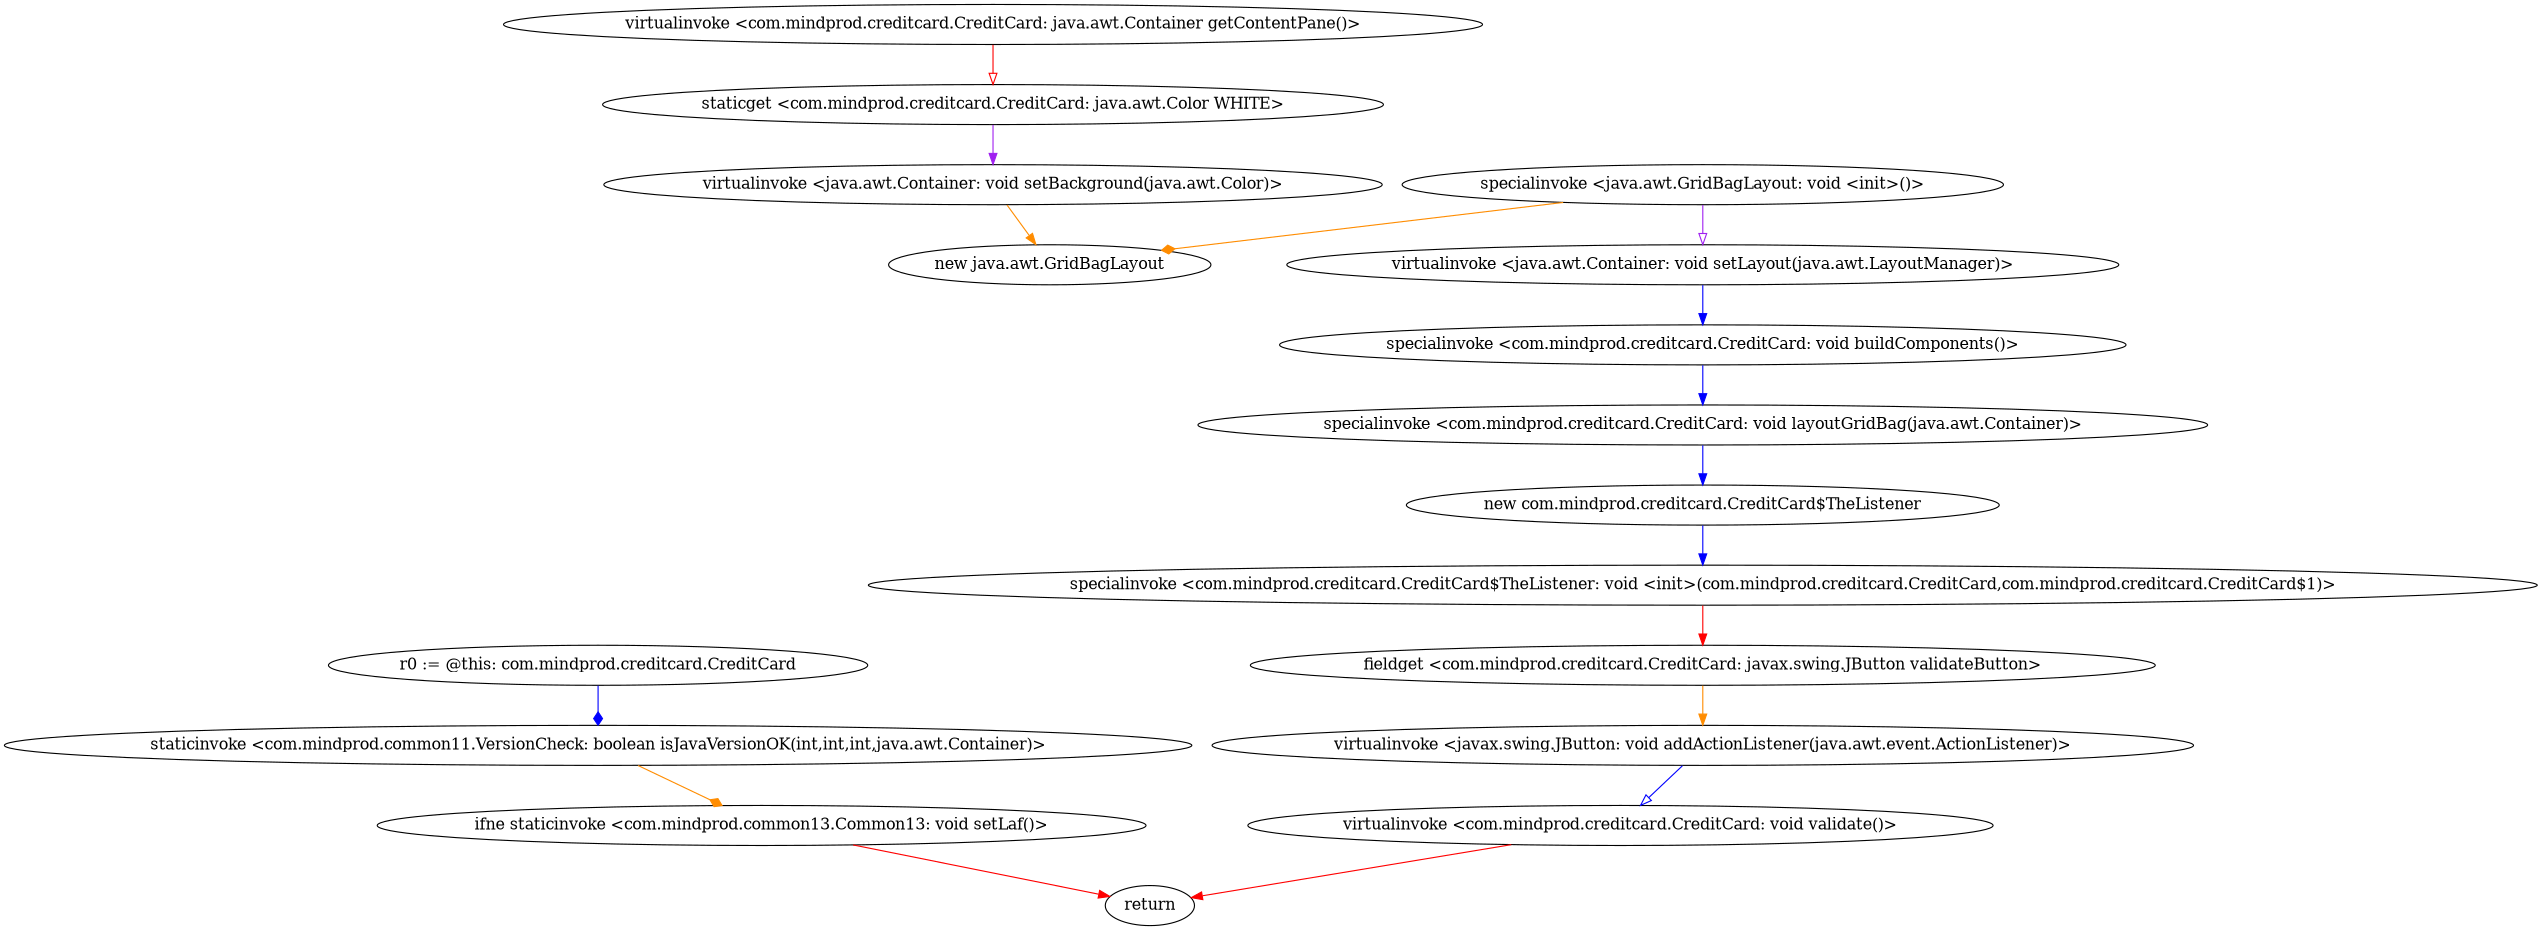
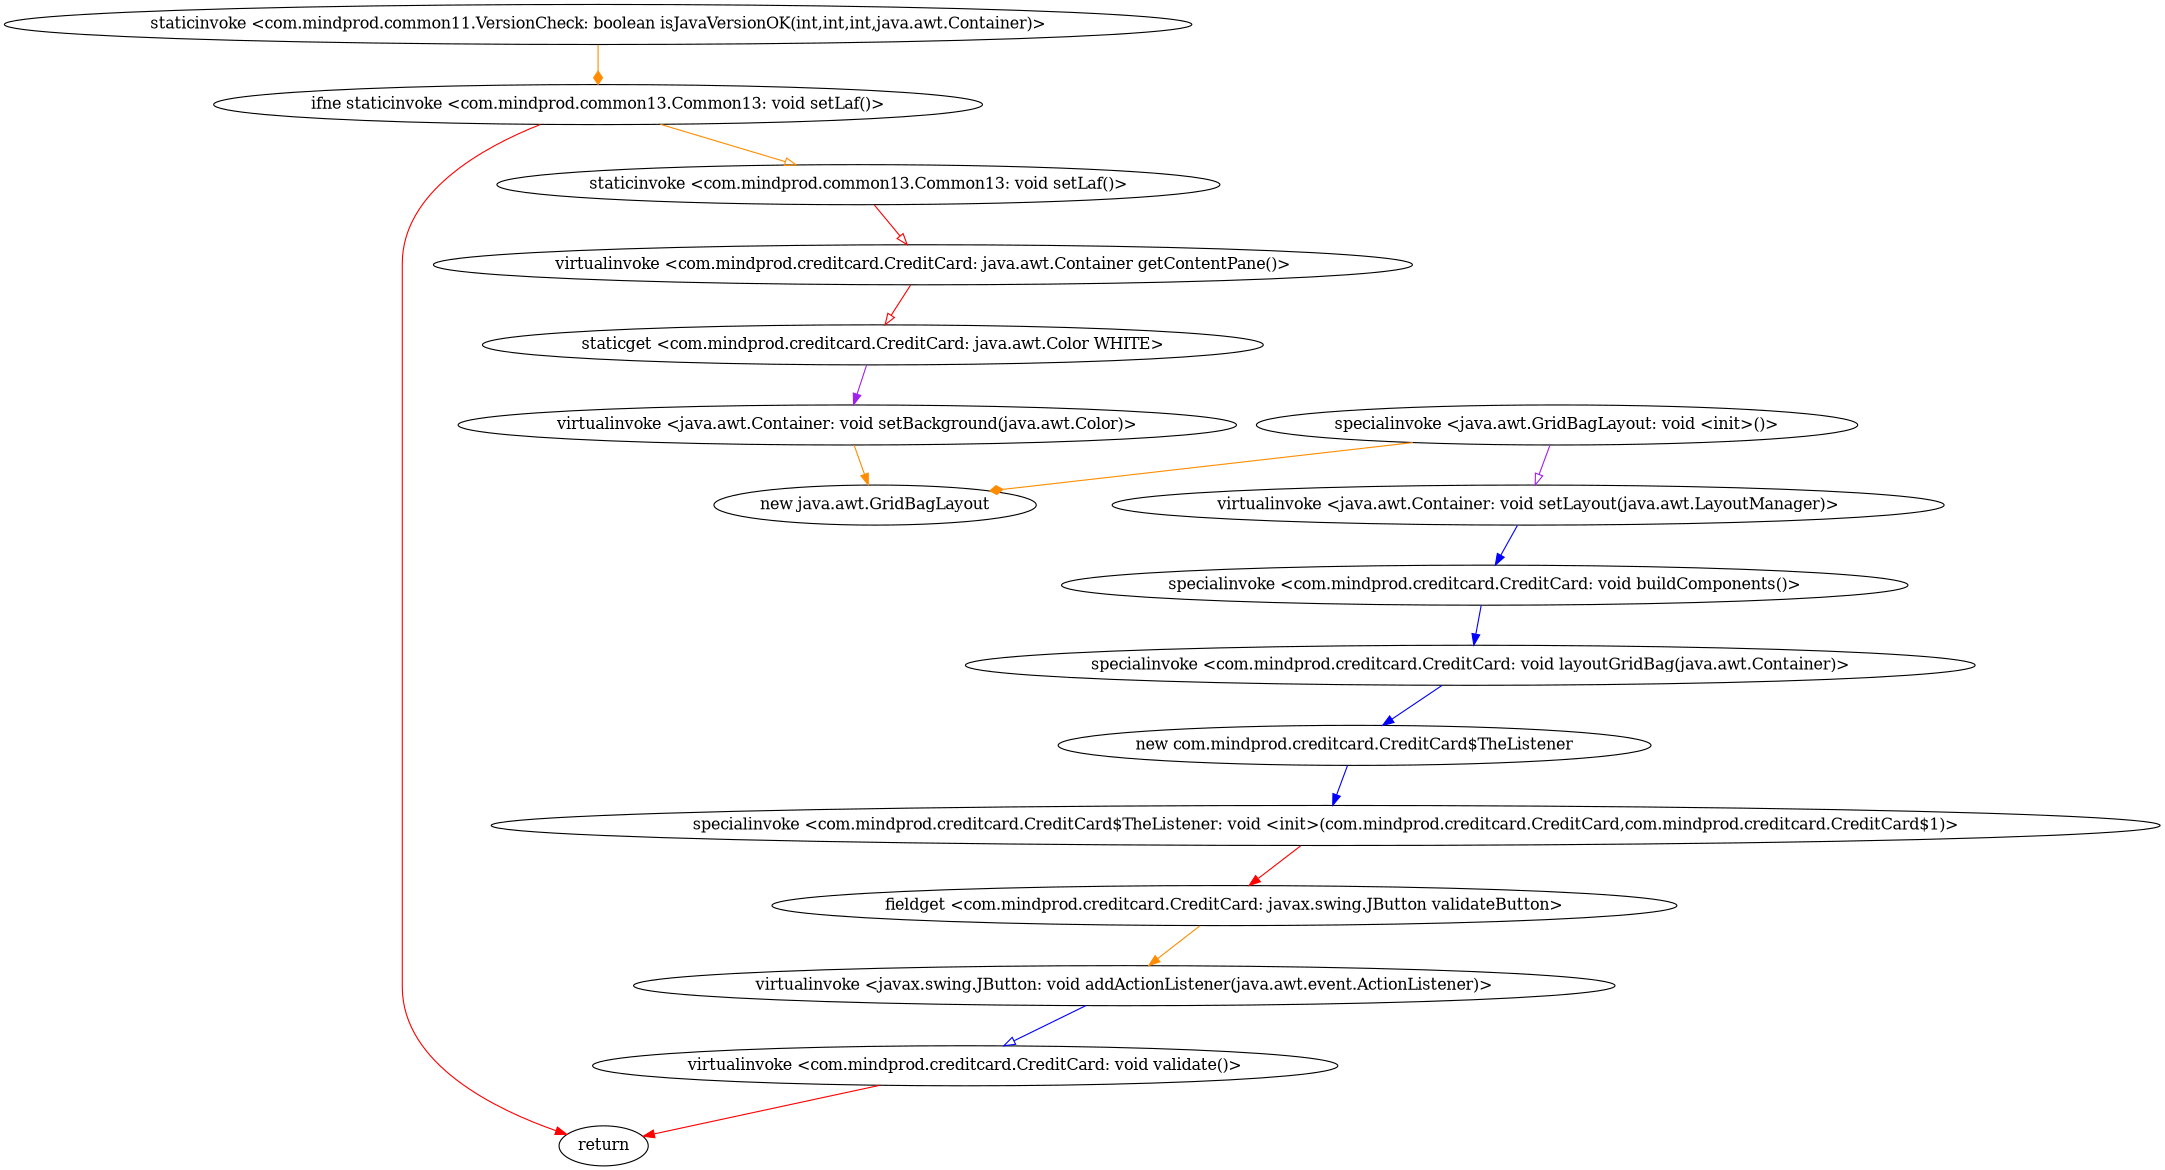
none -> (858, 185)
(598, 665) -> none
